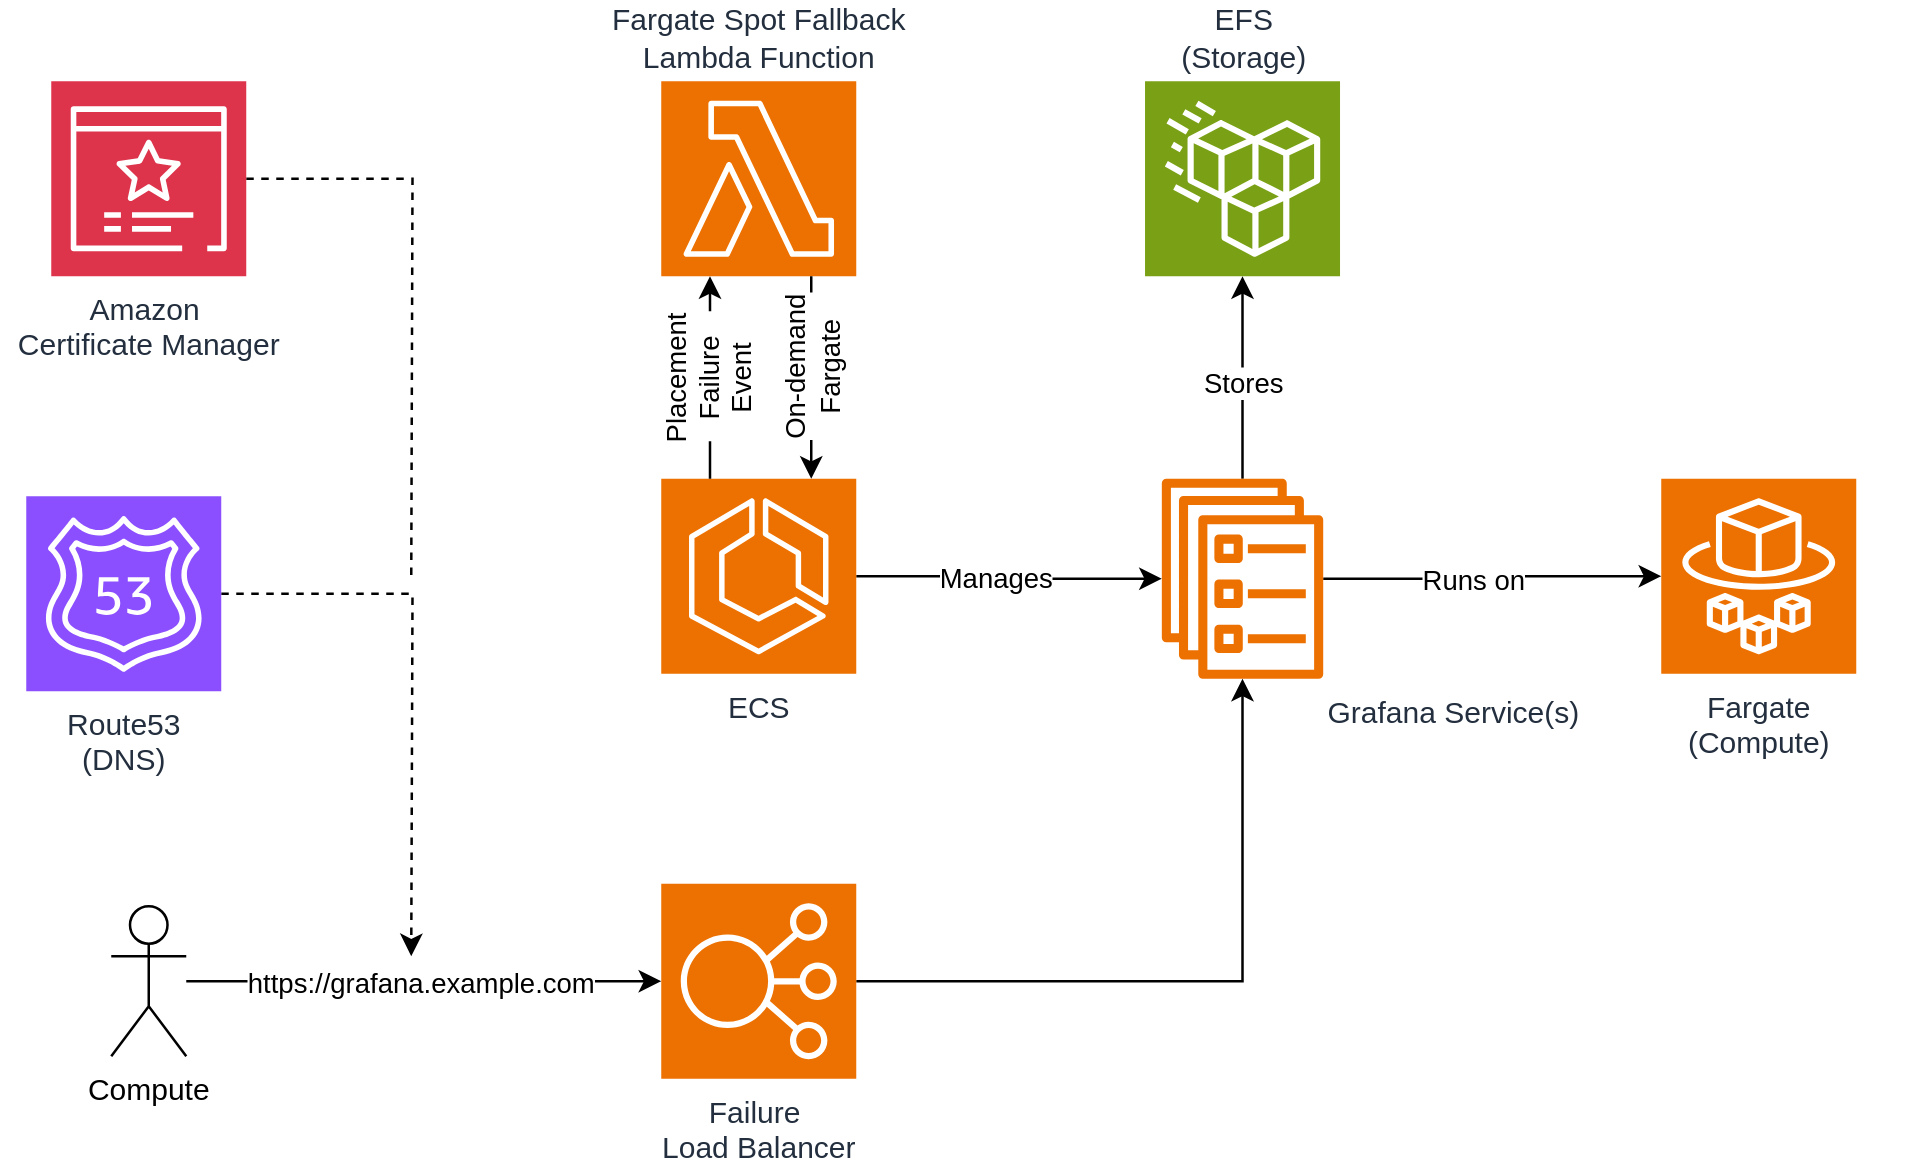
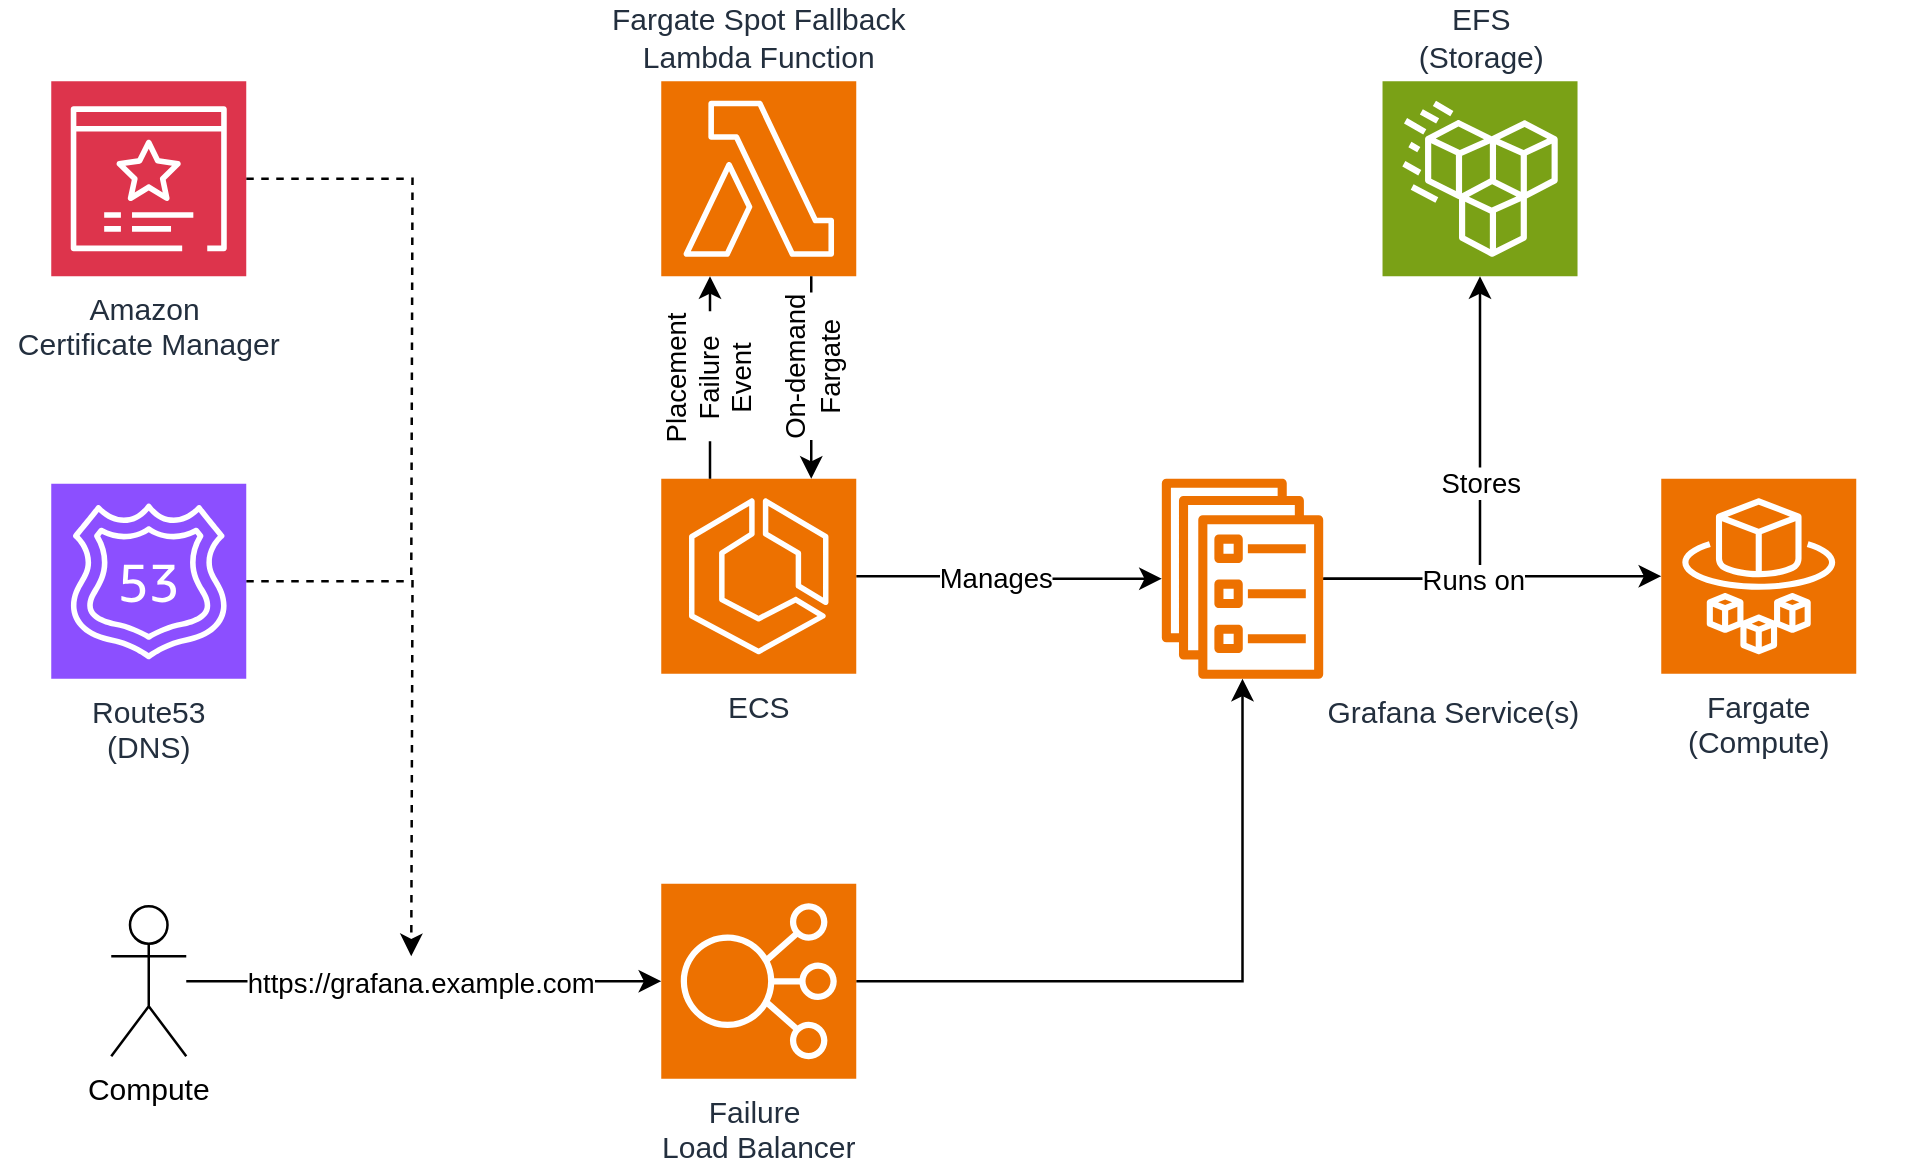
(1243, 179) -> (1480, 179)
(124, 594) -> (149, 581)
